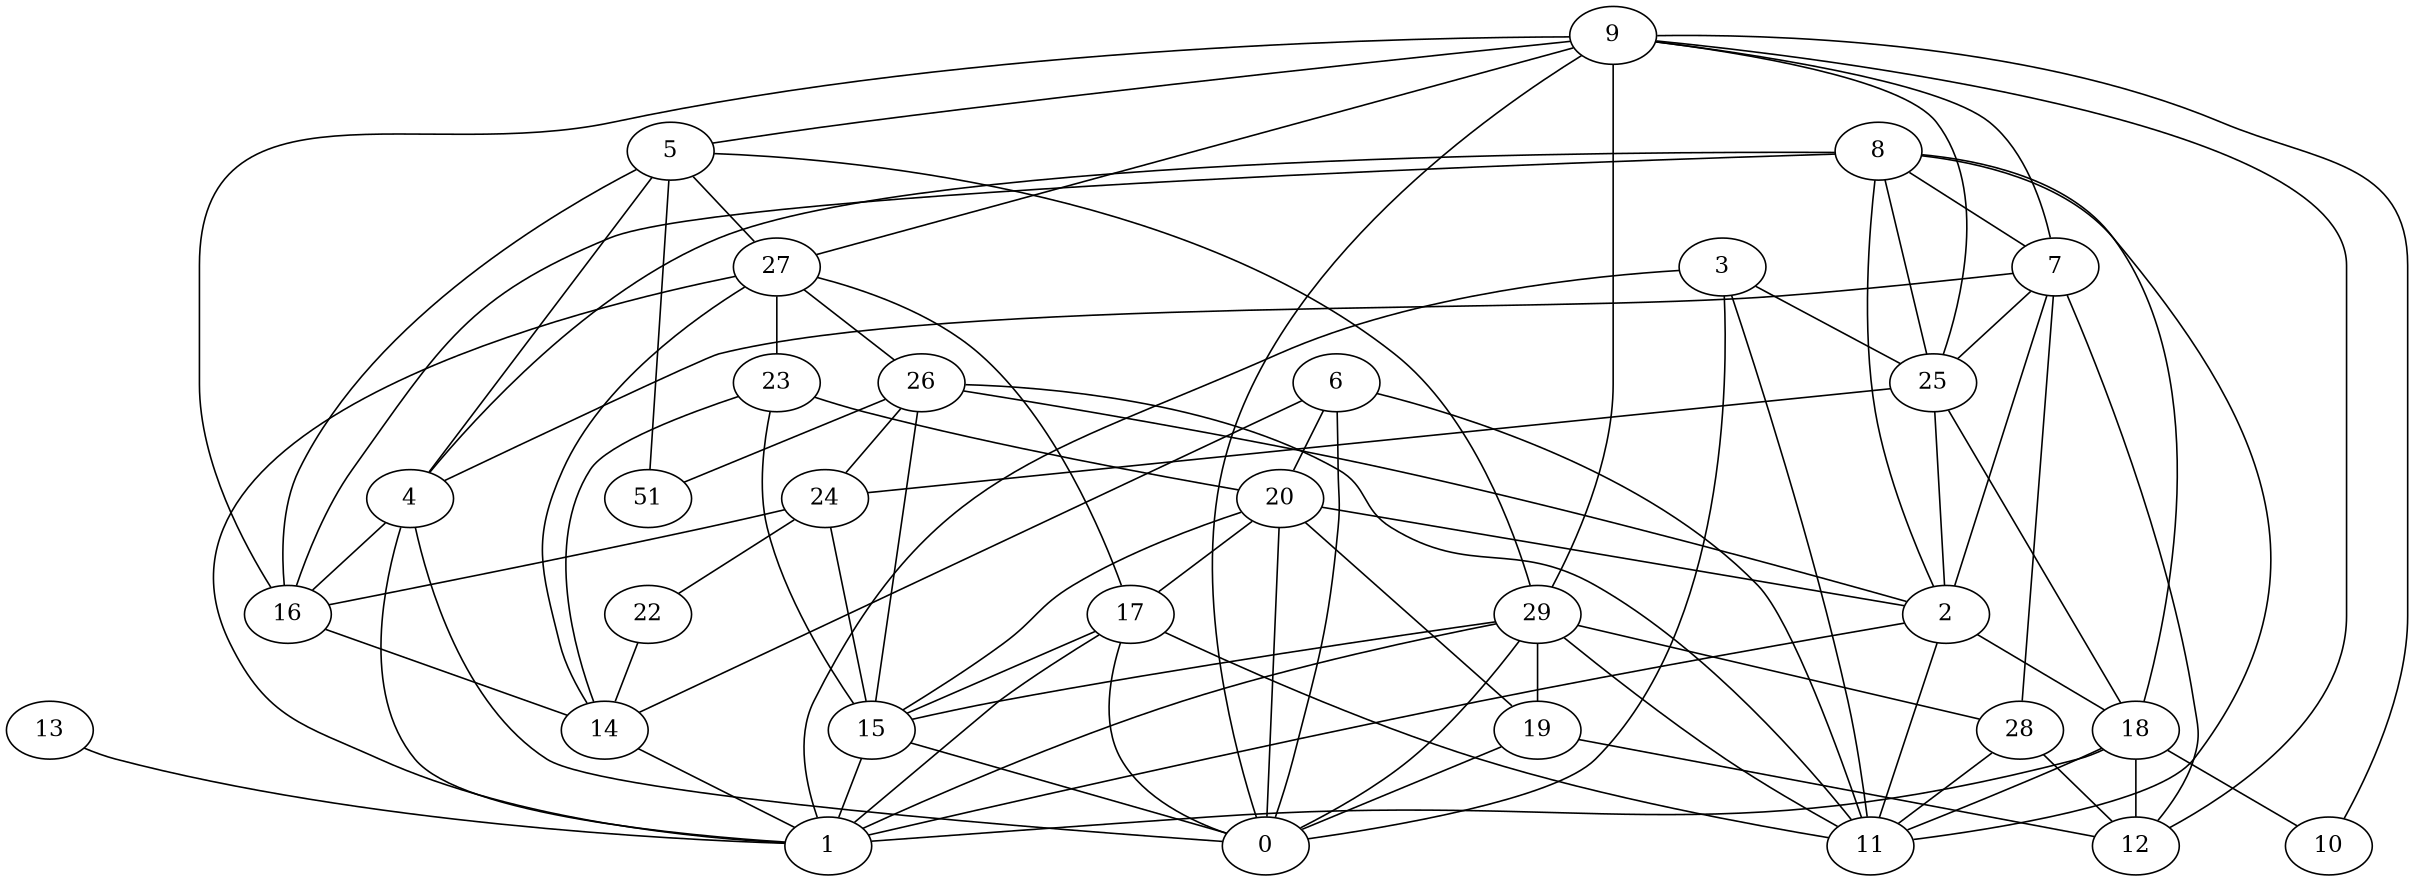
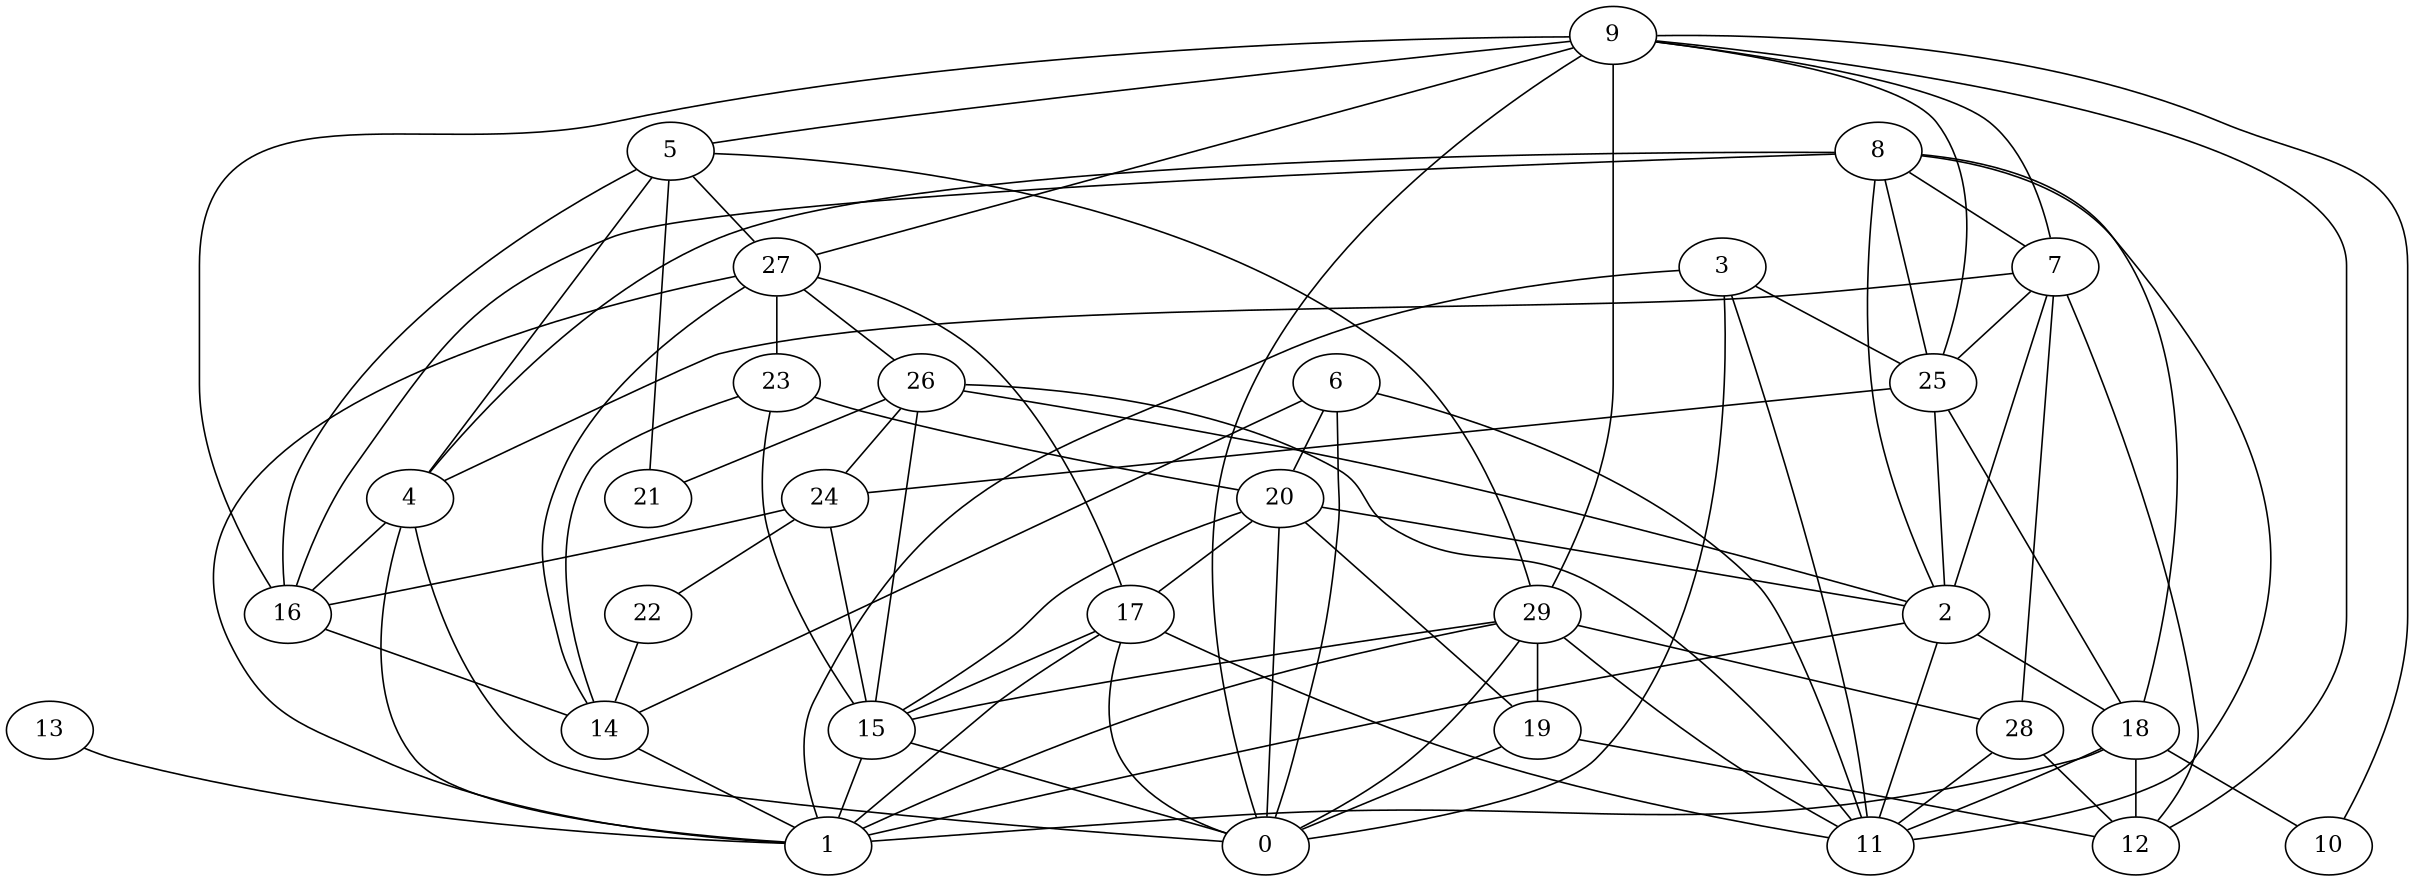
(648, 499) -> (648, 499)
